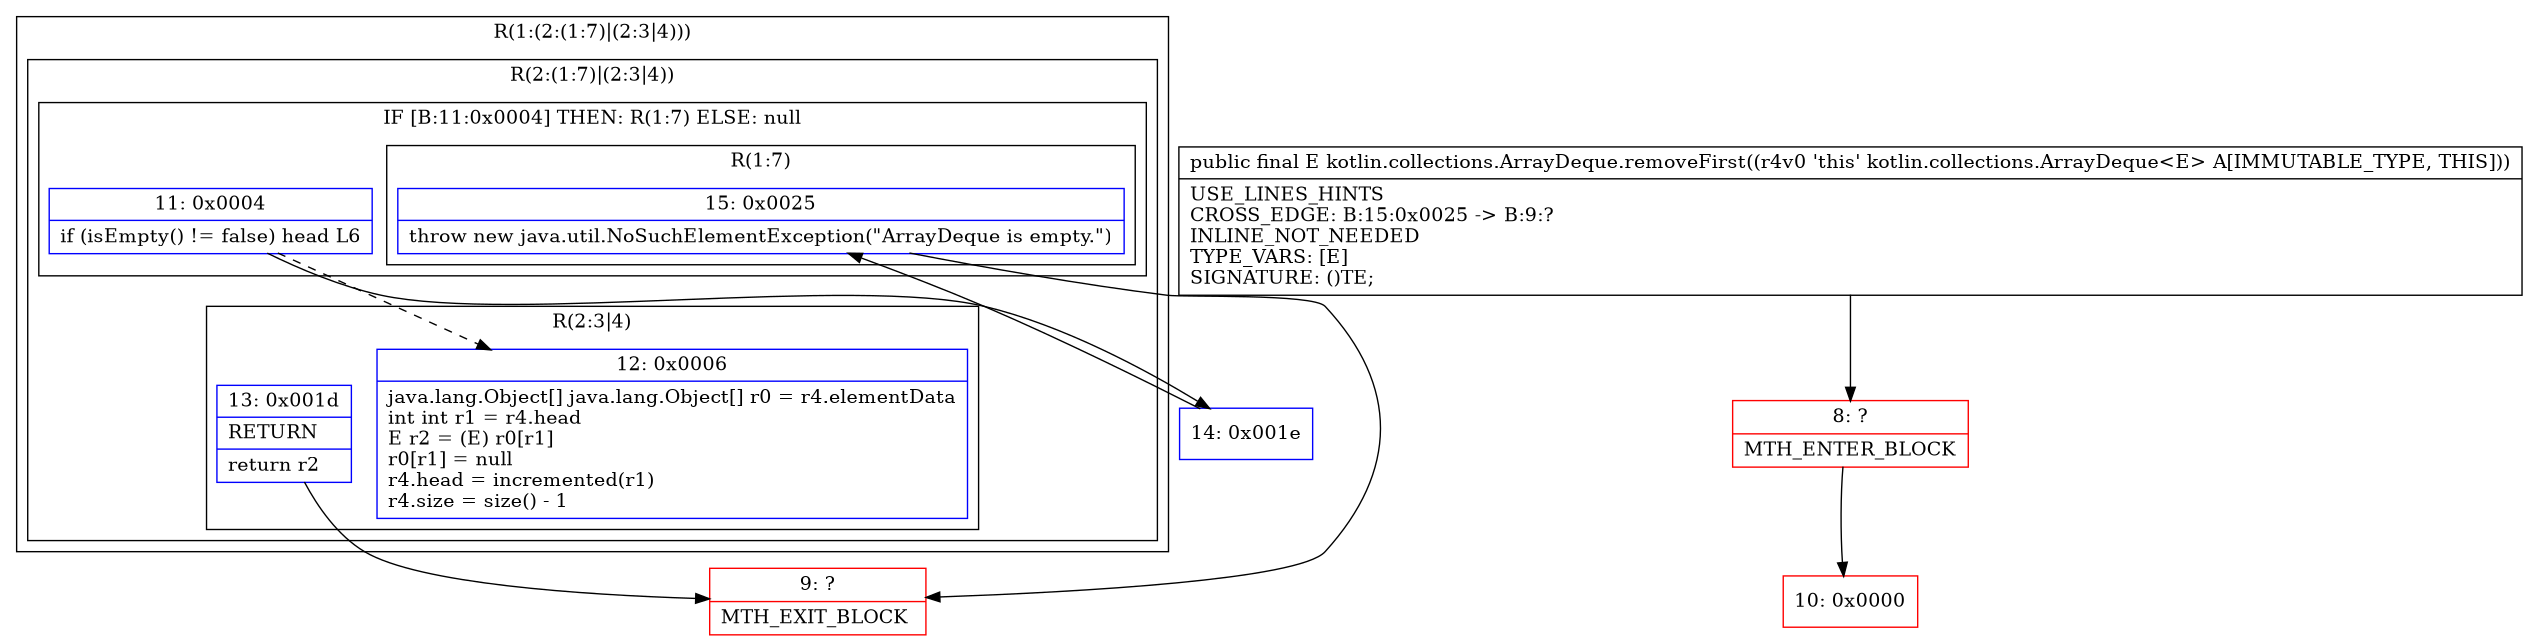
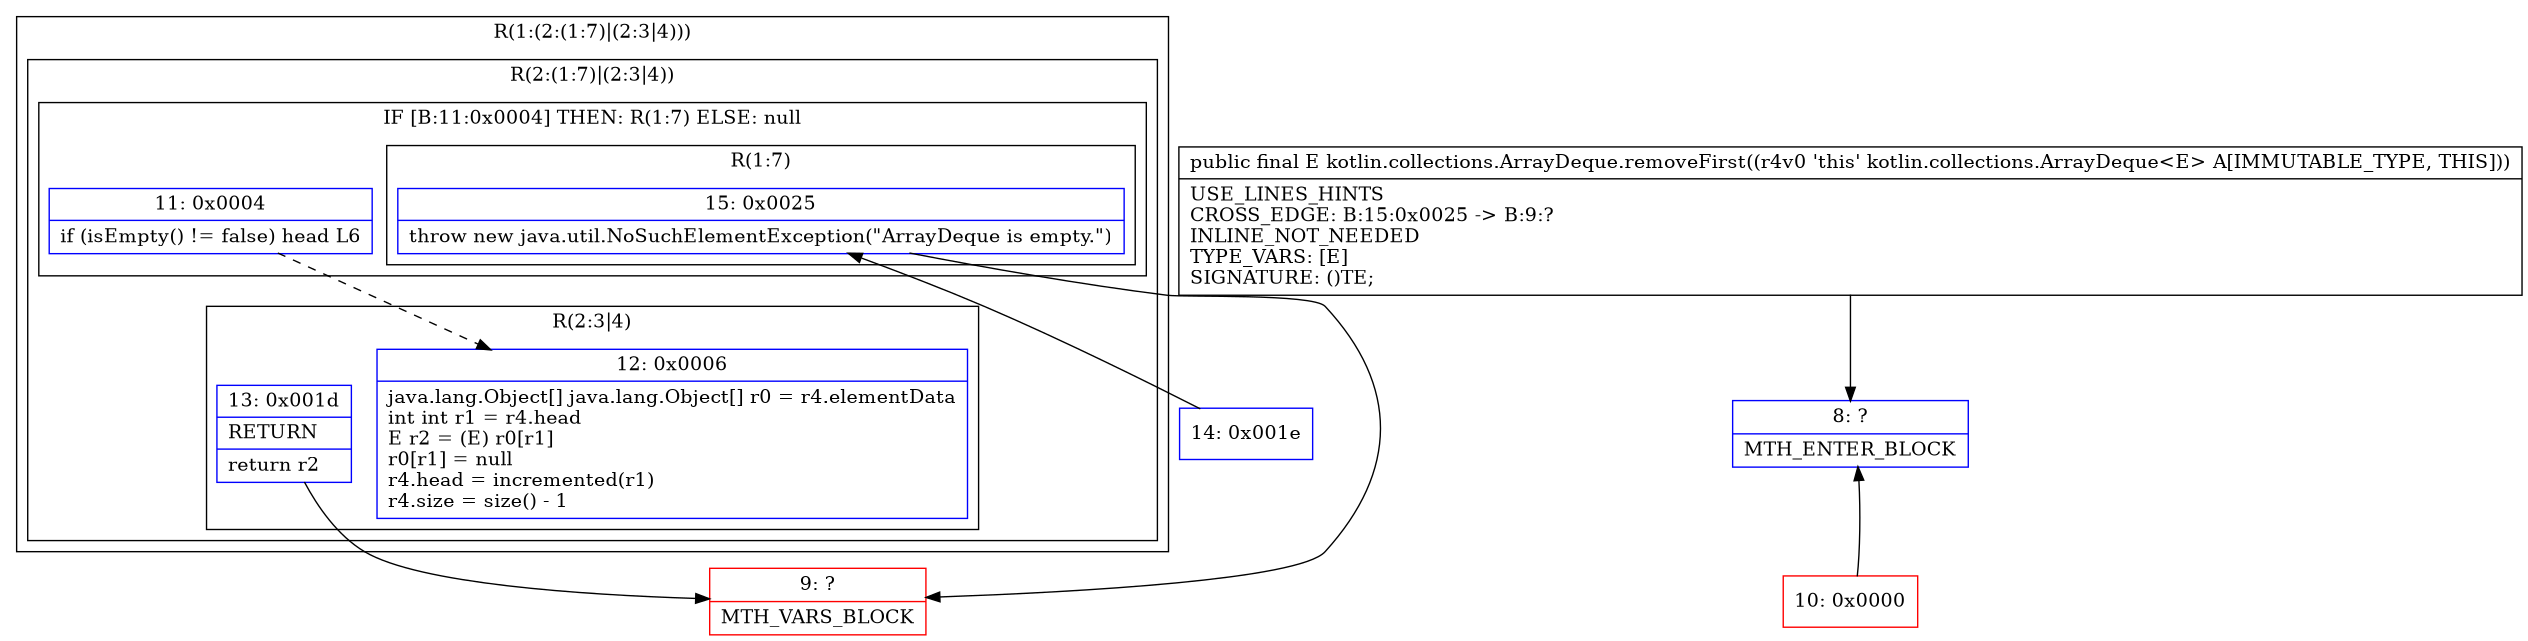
(739, 298) -> none
(1850, 434) -> (1850, 434)
(1841, 514) -> (1860, 529)
(815, 618) -> (818, 618)
